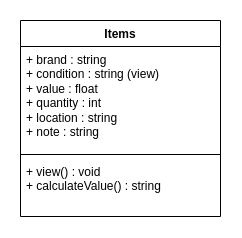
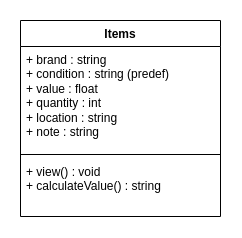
(103, 97) -> (111, 97)
